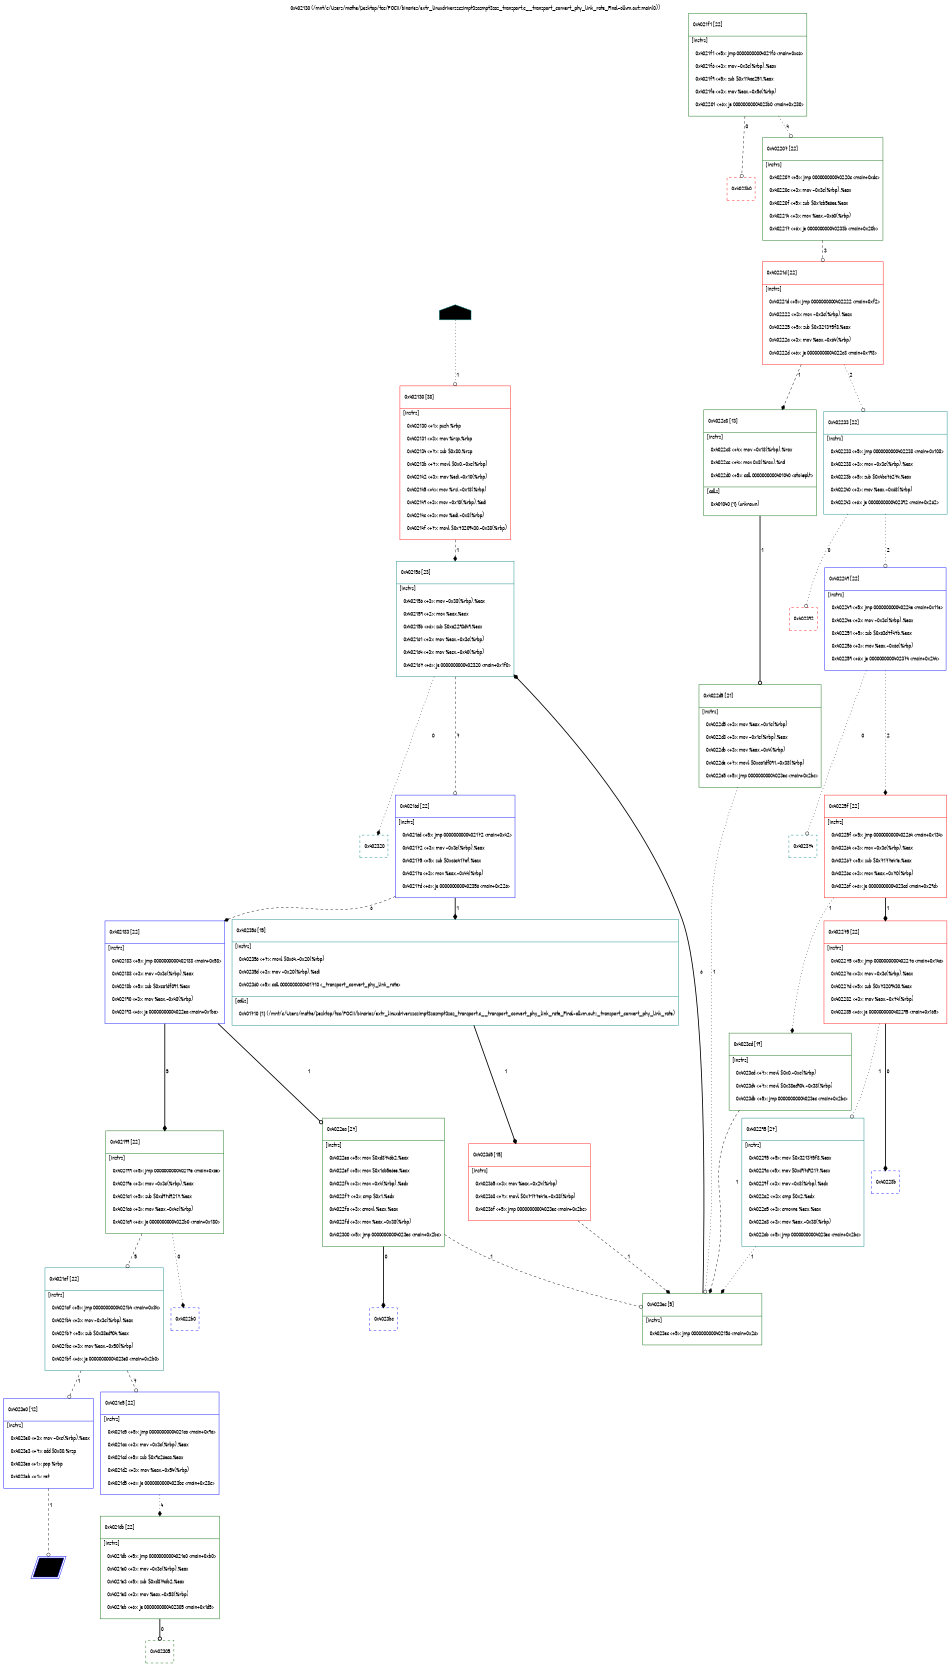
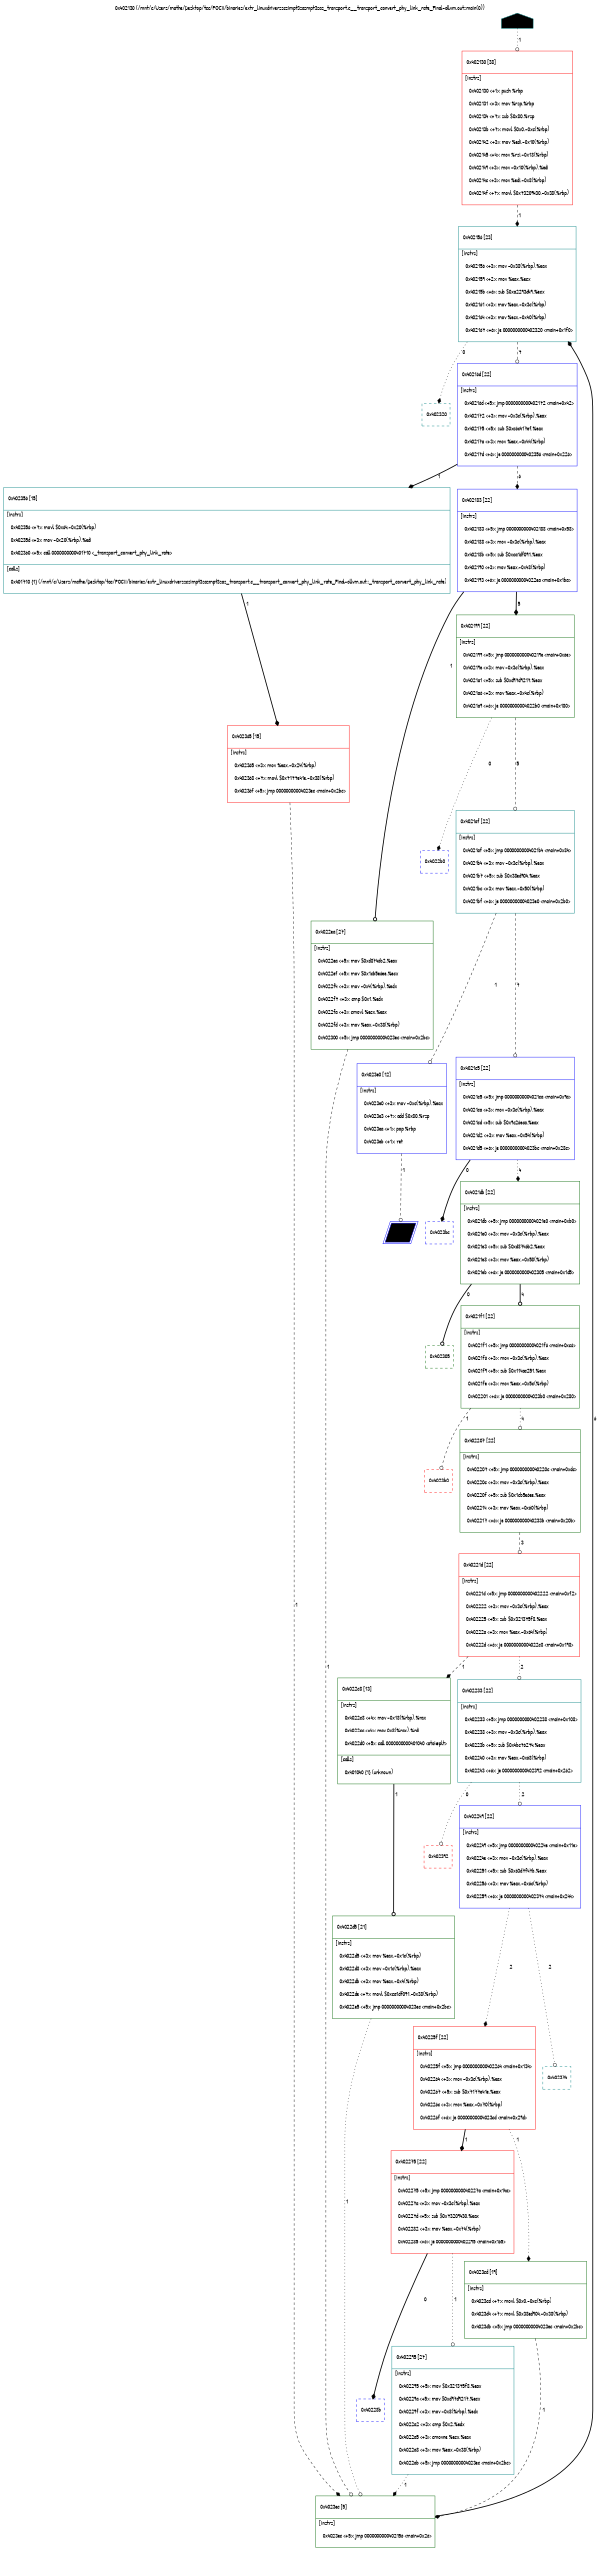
(746, 127) -> (467, 1419)
(862, 736) -> (549, 1967)
(383, 1275) -> (454, 1187)
none -> (520, 1293)
